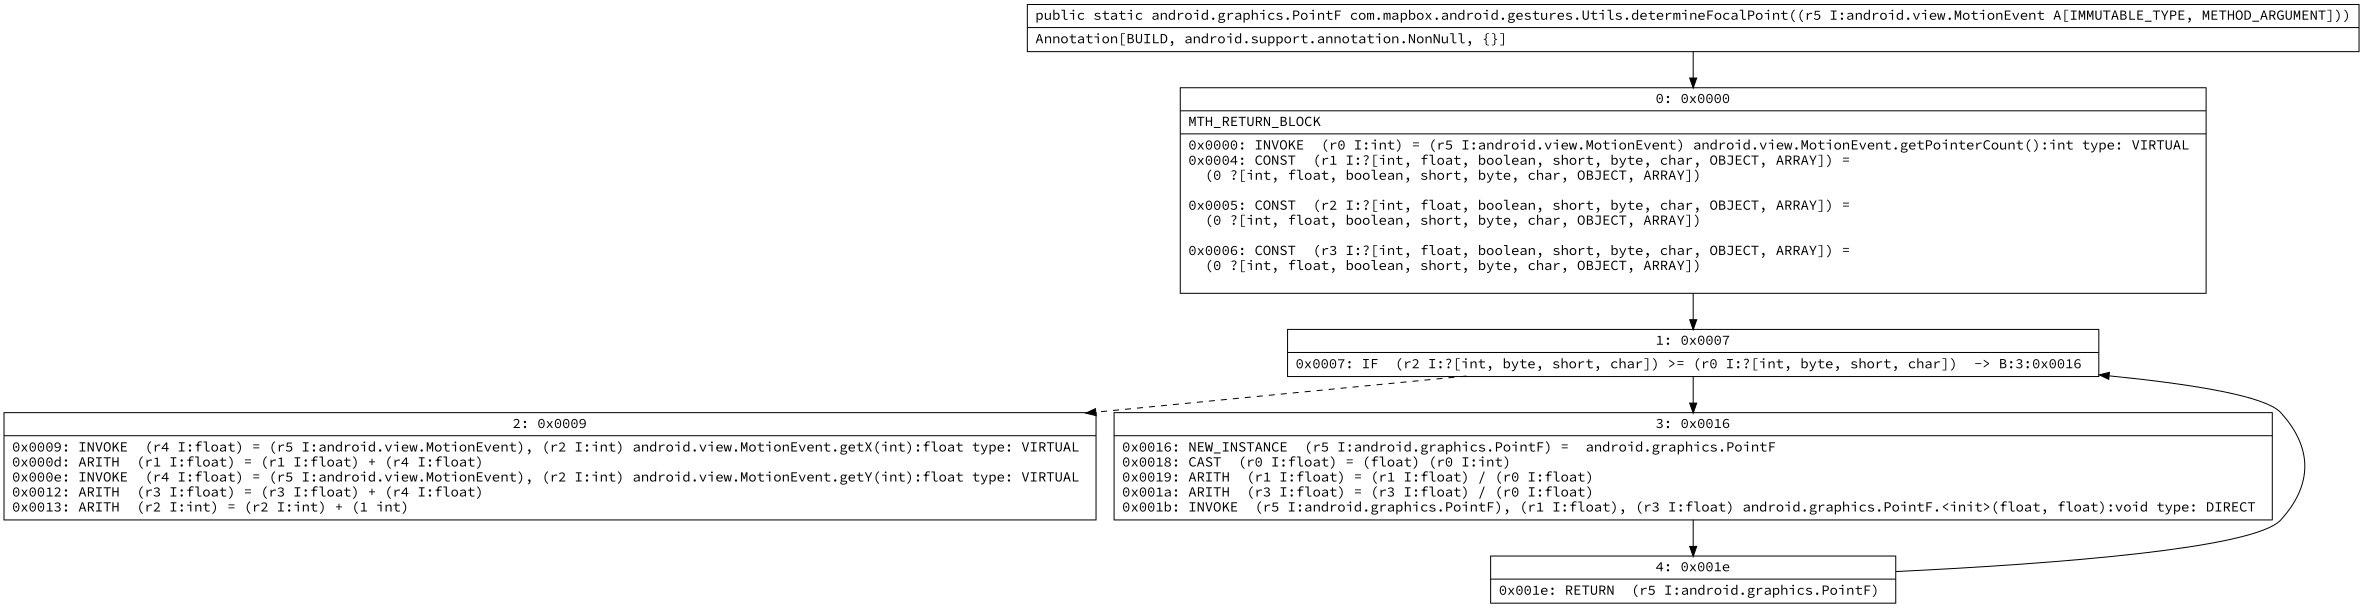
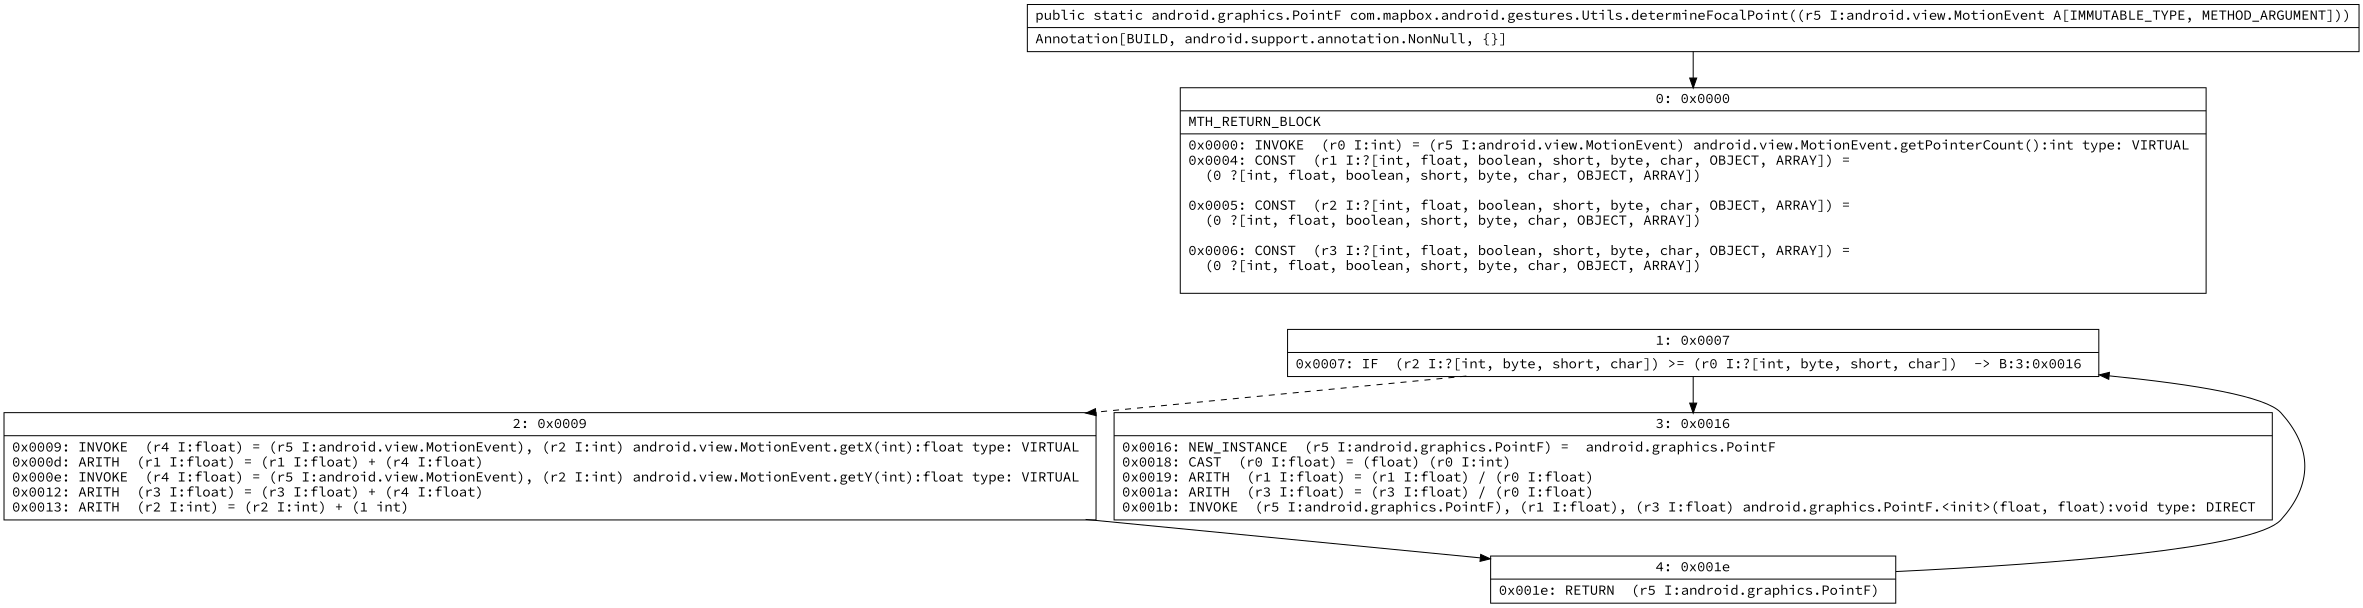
(1693, 306) -> none
(1693, 533) -> (1283, 539)
